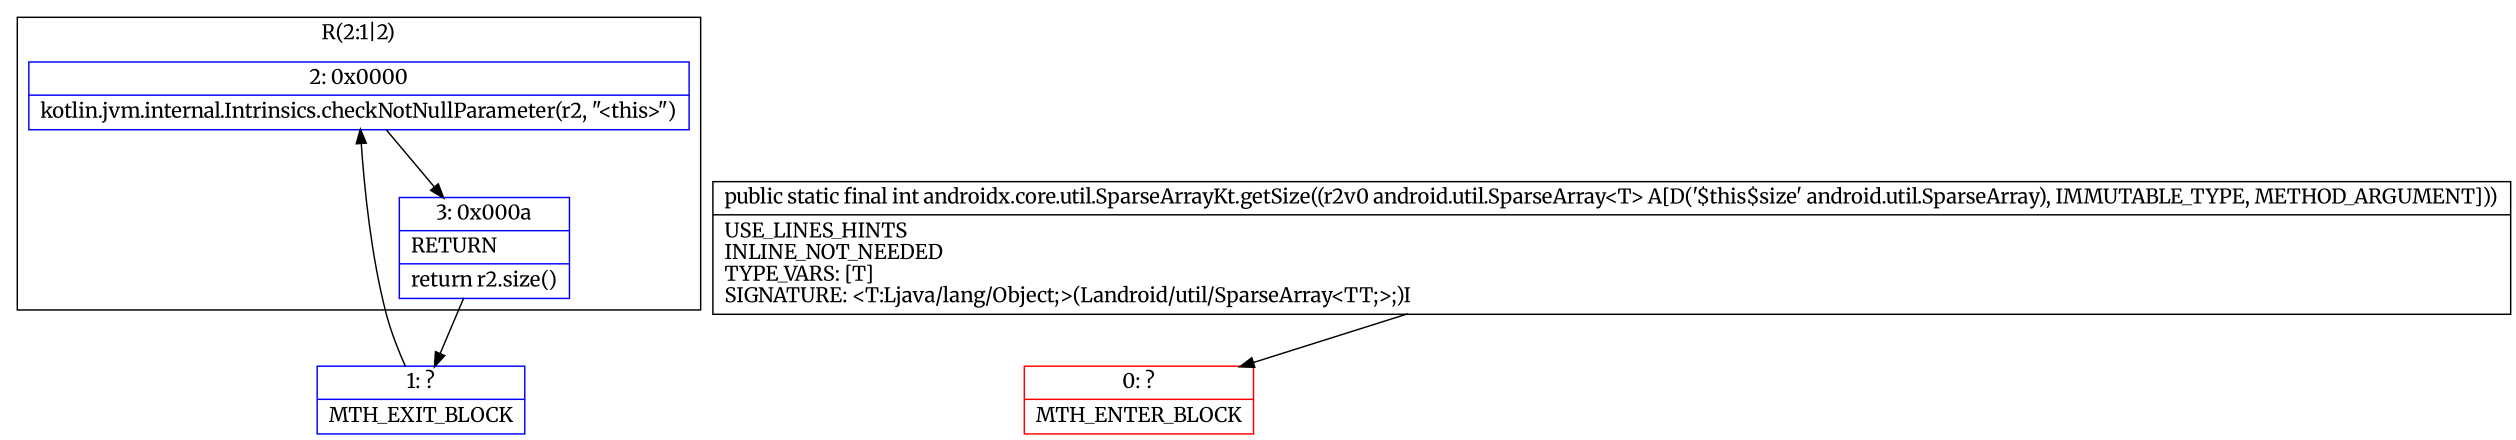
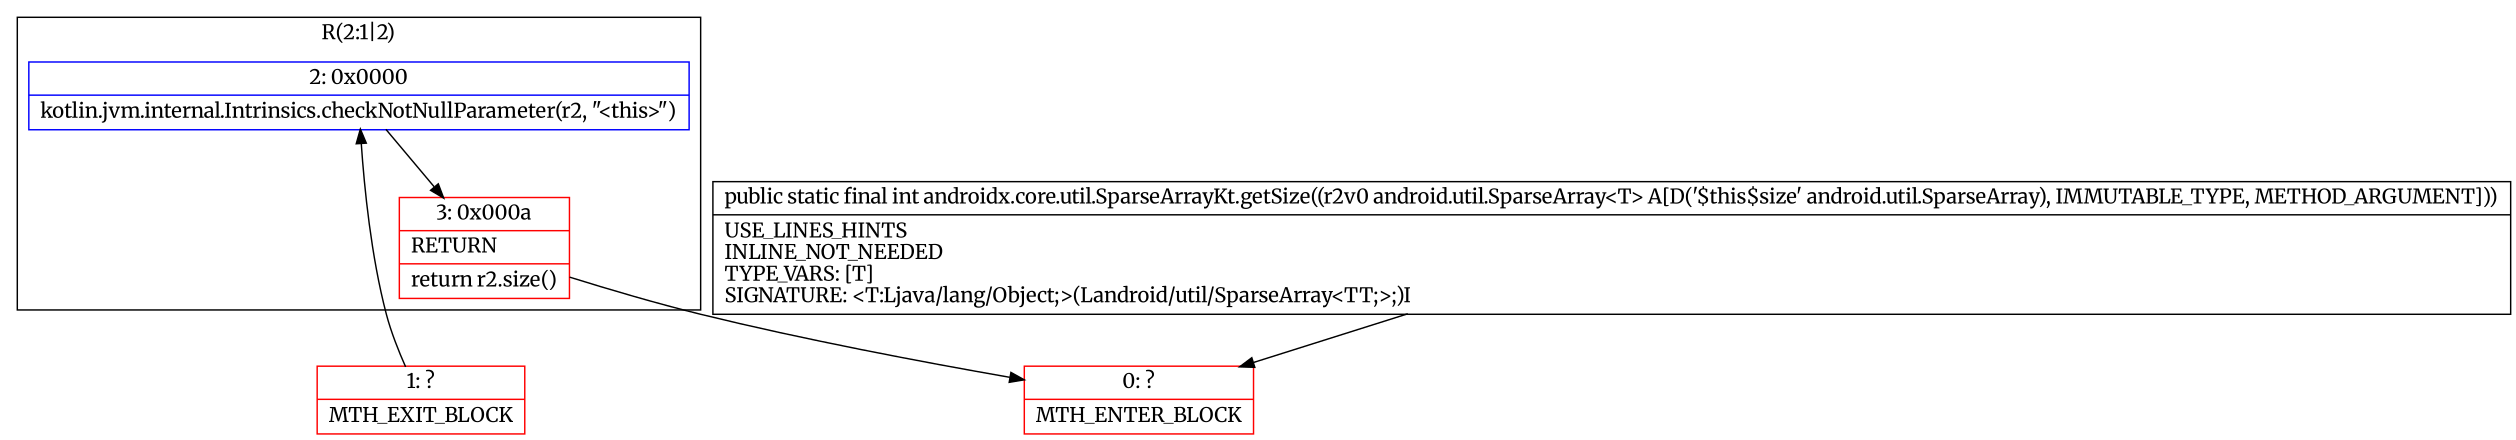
(484, 248) -> (484, 248)
(452, 326) -> (788, 334)
(421, 400) -> (421, 400)
